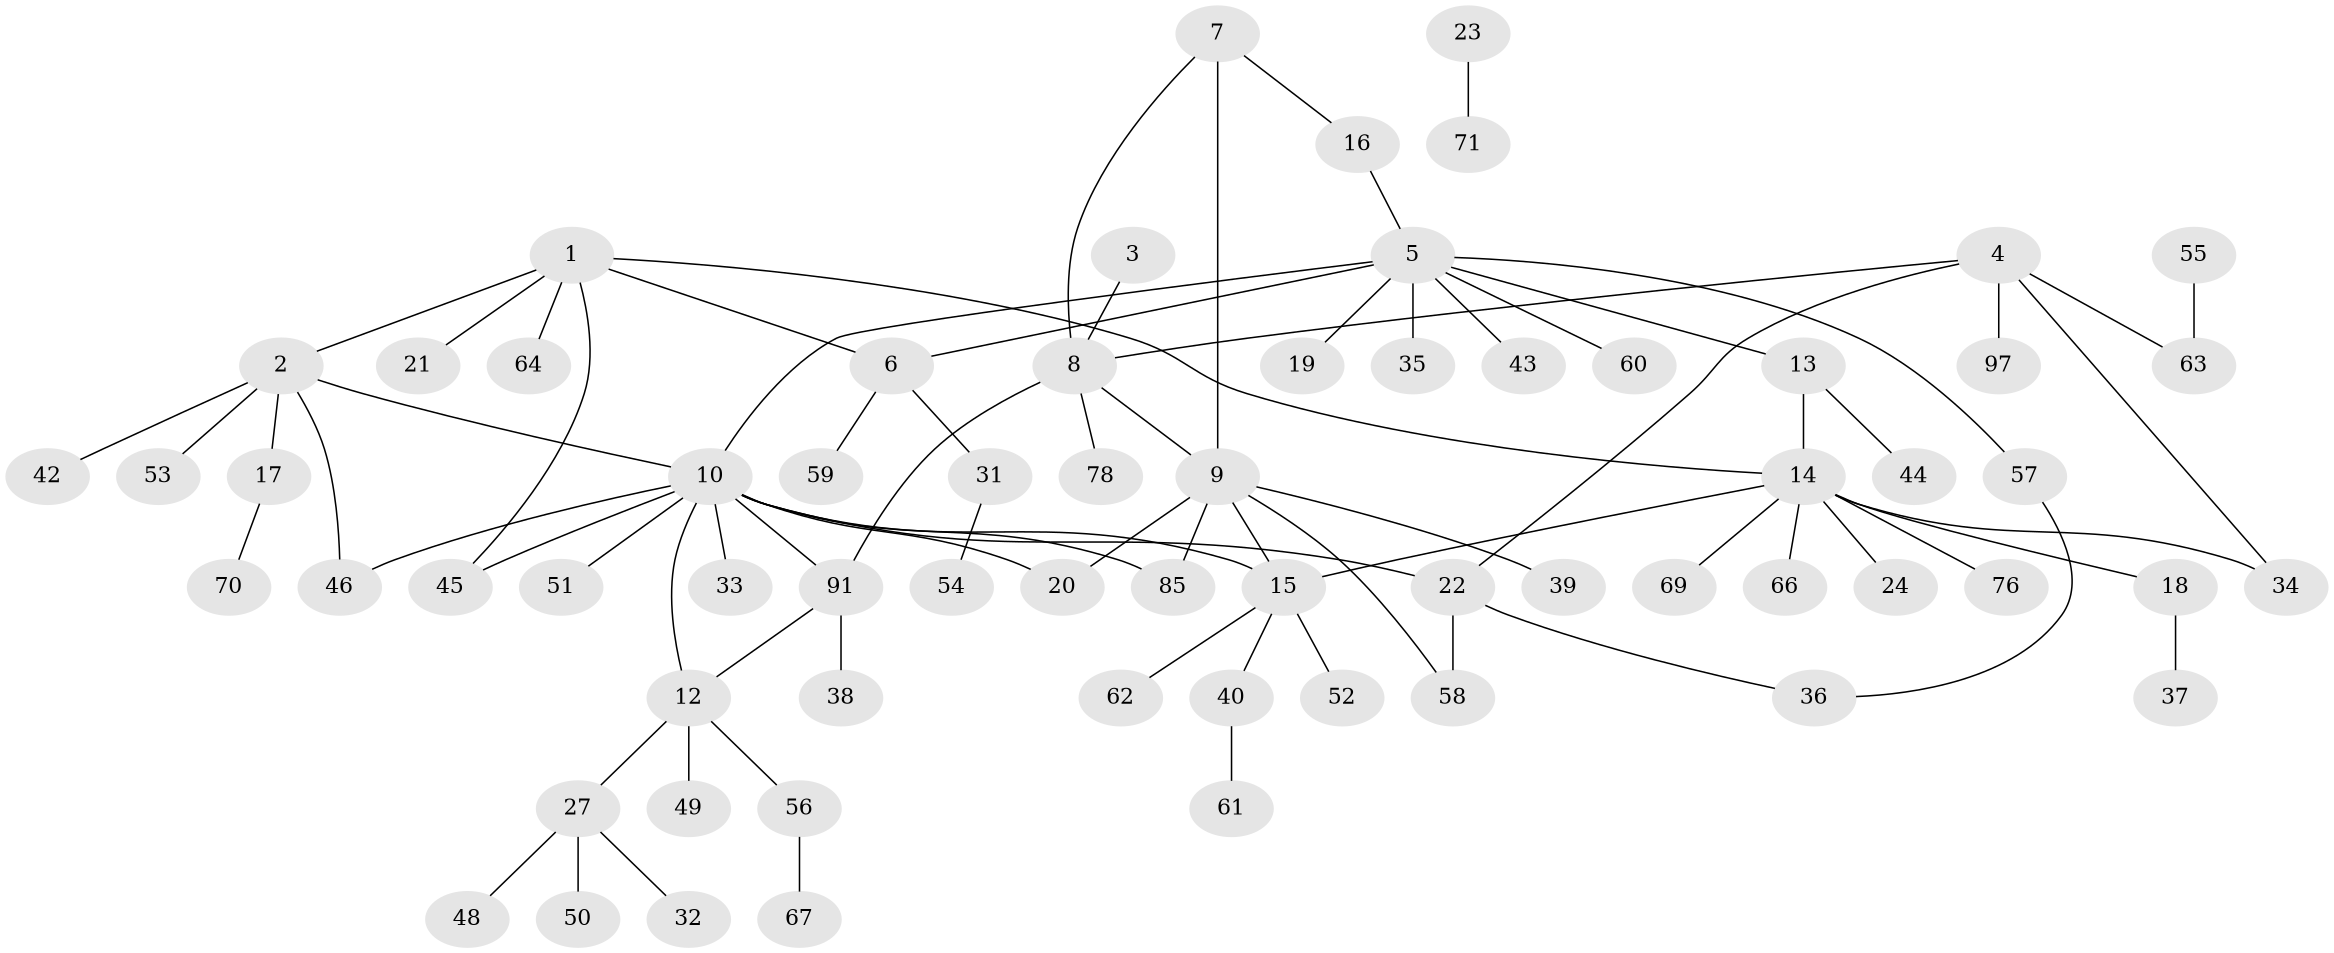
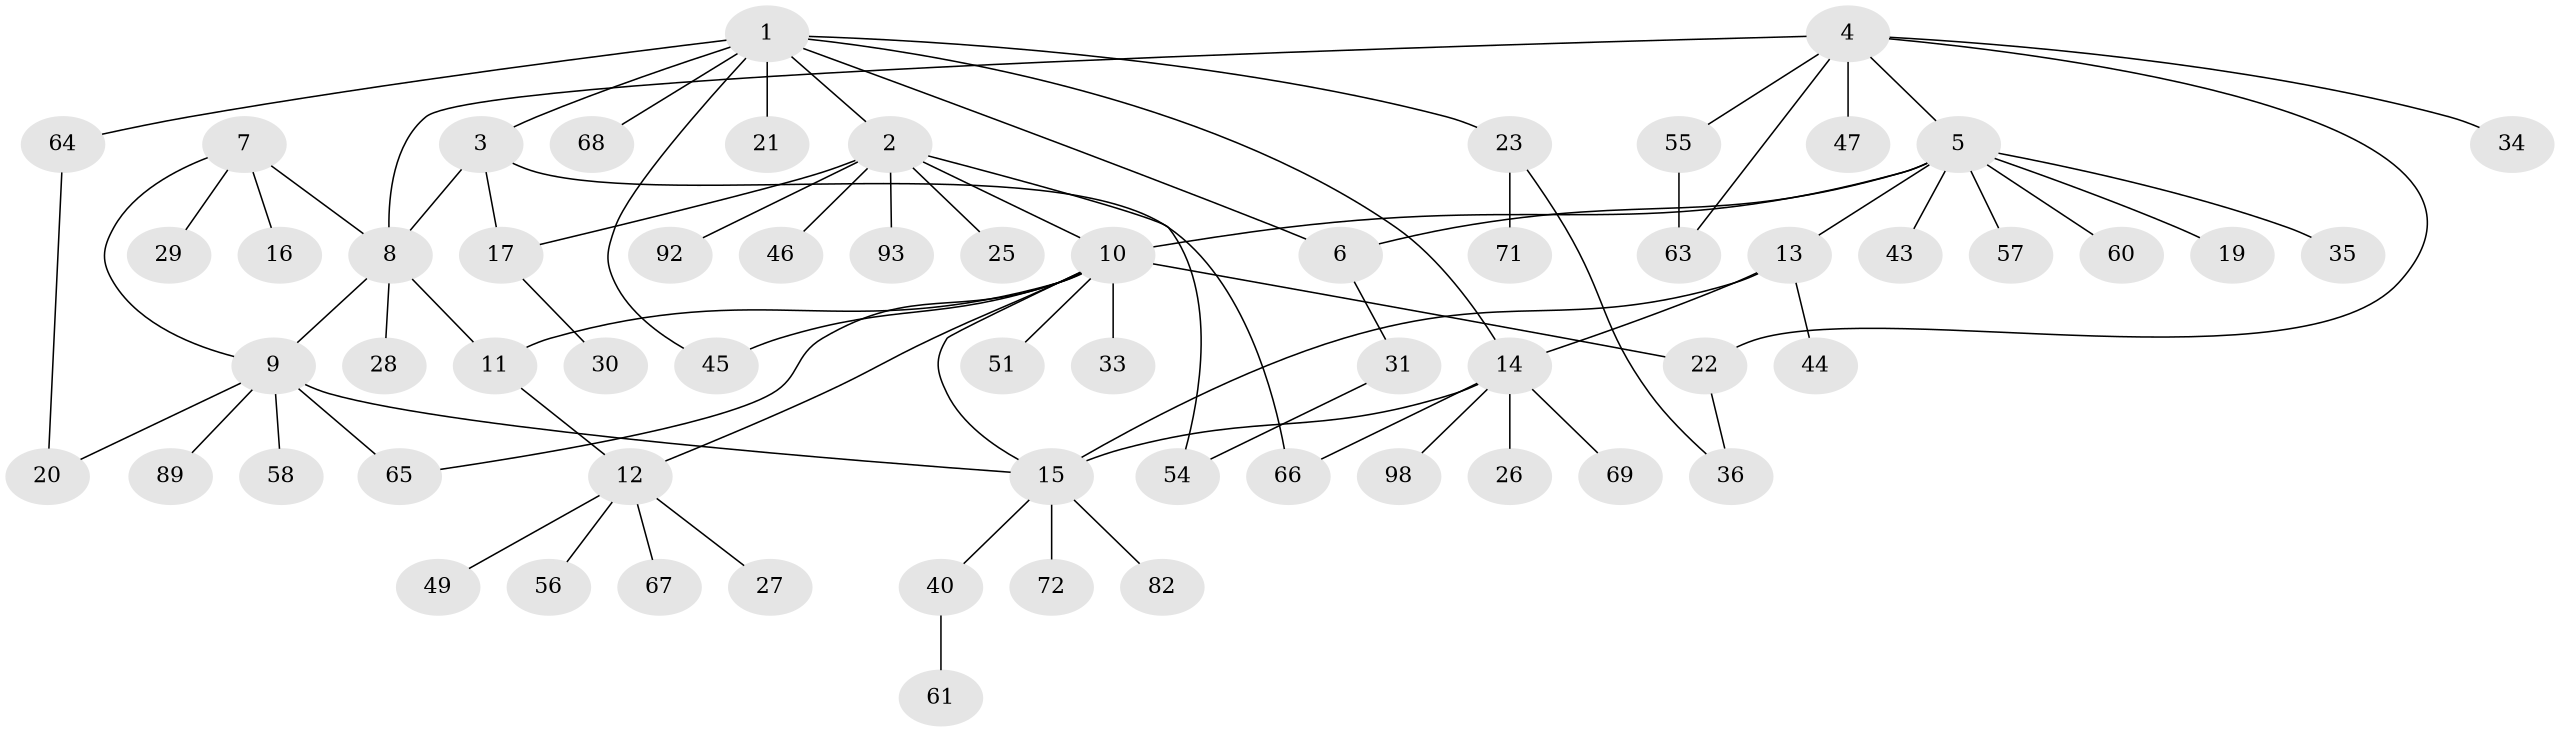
none -> (1179, 67)
none -> (648, 75)
none -> (1763, 89)
none -> (592, 145)
none -> (947, 185)
none -> (491, 200)
(1385, 200) -> (1903, 89)
none -> (169, 255)
none -> (1002, 255)
none -> (1187, 260)
none -> (1408, 323)
(1999, 366) -> (1848, 145)
(48, 477) -> (670, 255)
(158, 477) -> (892, 255)
(821, 477) -> none
(1101, 477) -> (384, 366)
(527, 519) -> none
(886, 532) -> (55, 311)
(2045, 532) -> none
(229, 587) -> (606, 366)
(841, 587) -> (495, 366)
(1173, 587) -> (400, 477)
(1564, 587) -> (171, 477)
(1896, 587) -> none
(2006, 587) -> (1510, 477)
(2176, 587) -> (1399, 477)
(1453, 643) -> none
(2023, 651) -> (1608, 318)
(841, 698) -> none
(1121, 698) -> (1162, 587)
(1342, 698) -> (1052, 587)
(2176, 698) -> none
(800, 864) -> (645, 532)
(467, 919) -> none
(578, 919) -> none
(689, 919) -> none
